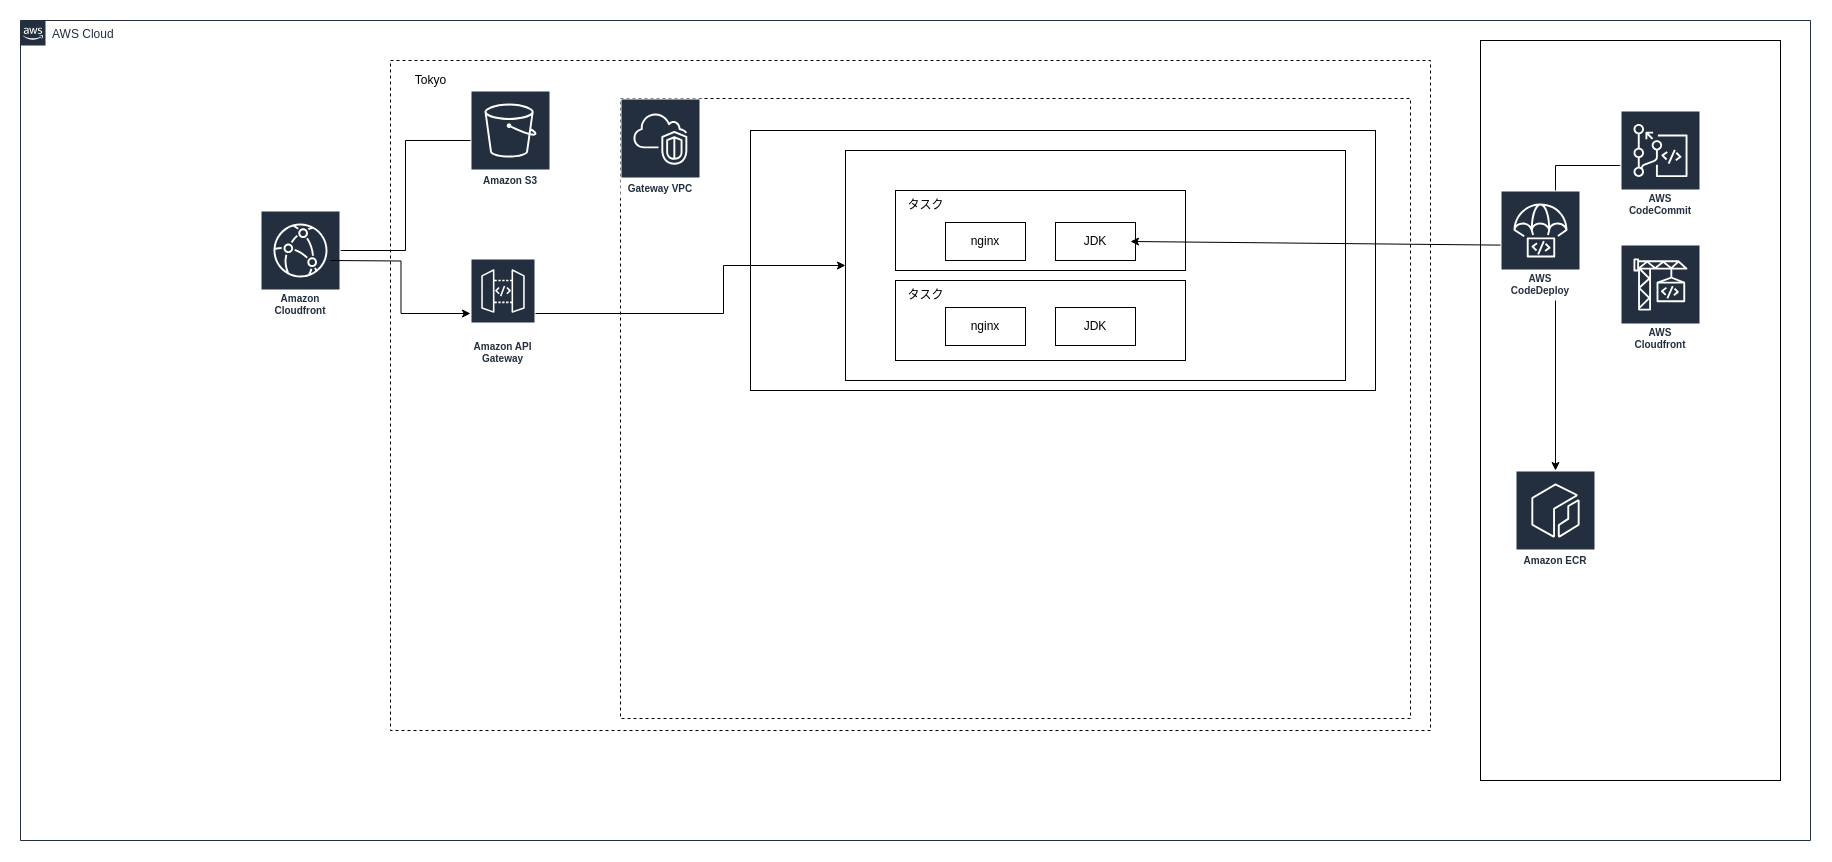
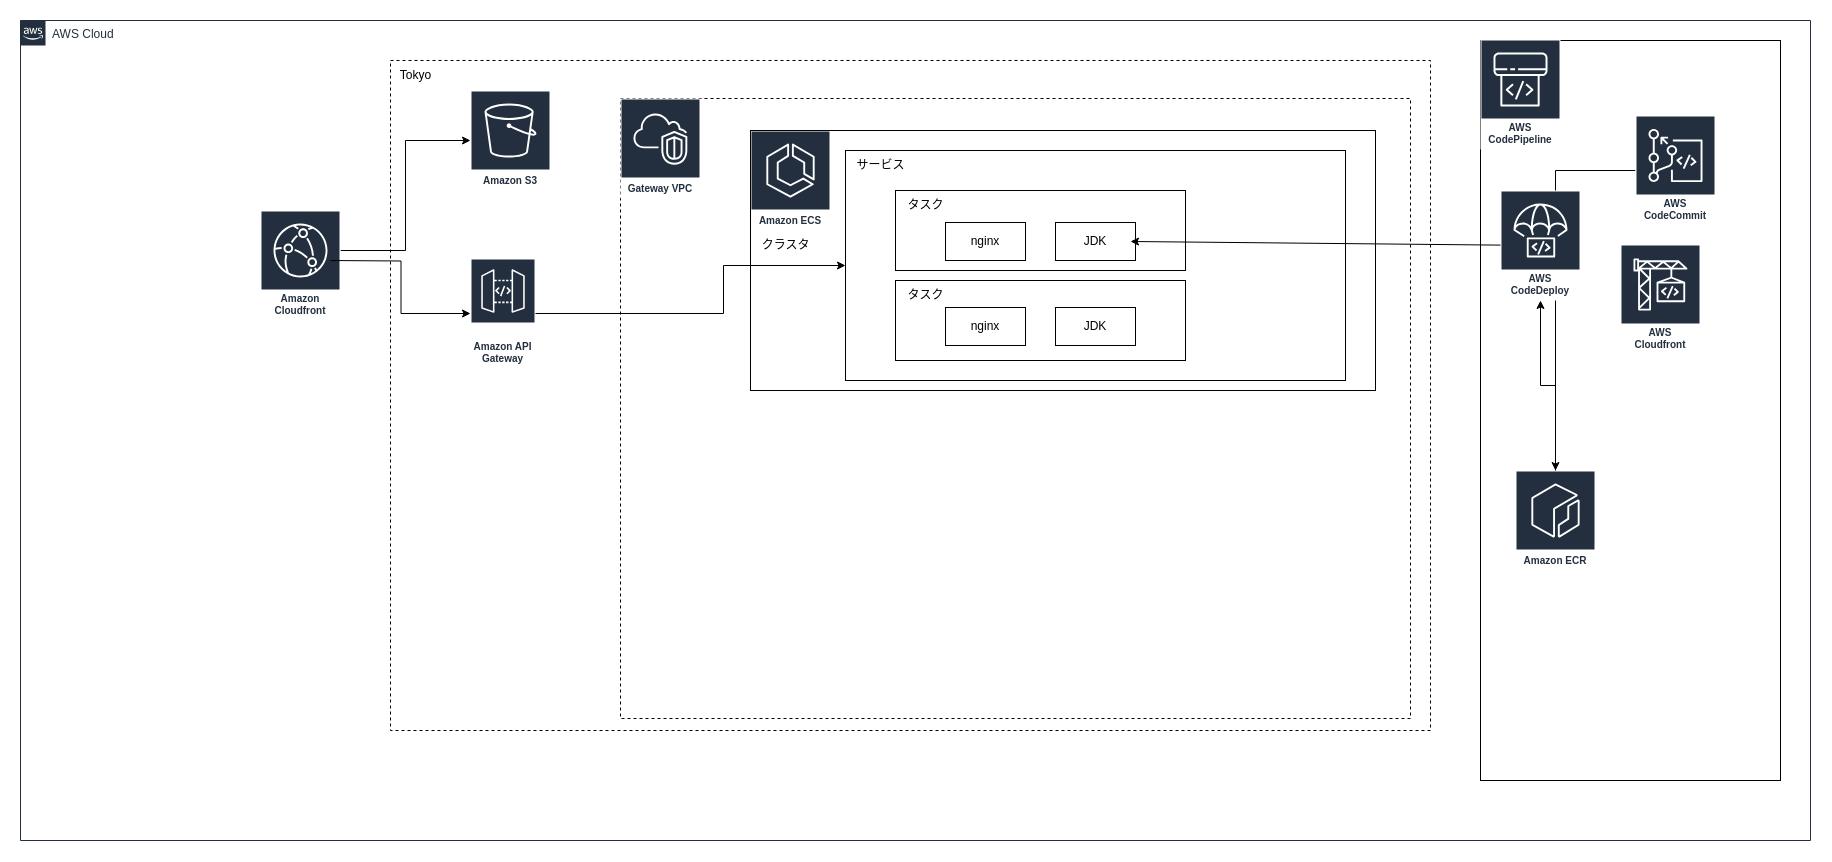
(431, 81) -> (416, 76)
none -> (1521, 95)
(465, 141) -> (462, 141)
none -> (881, 166)
(1661, 166) -> (1676, 171)
none -> (791, 181)
none -> (786, 246)
none -> (1541, 352)
